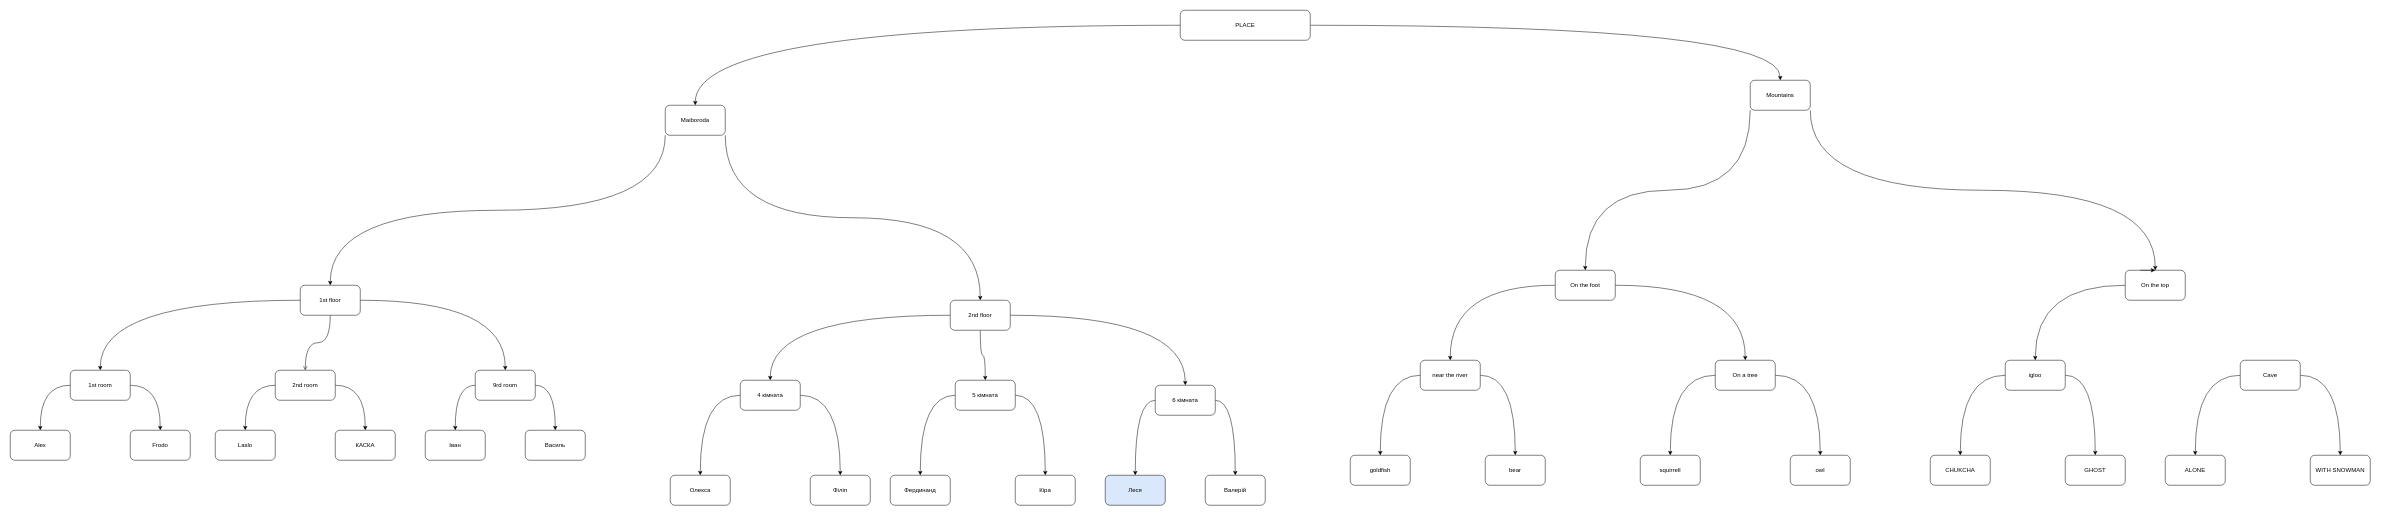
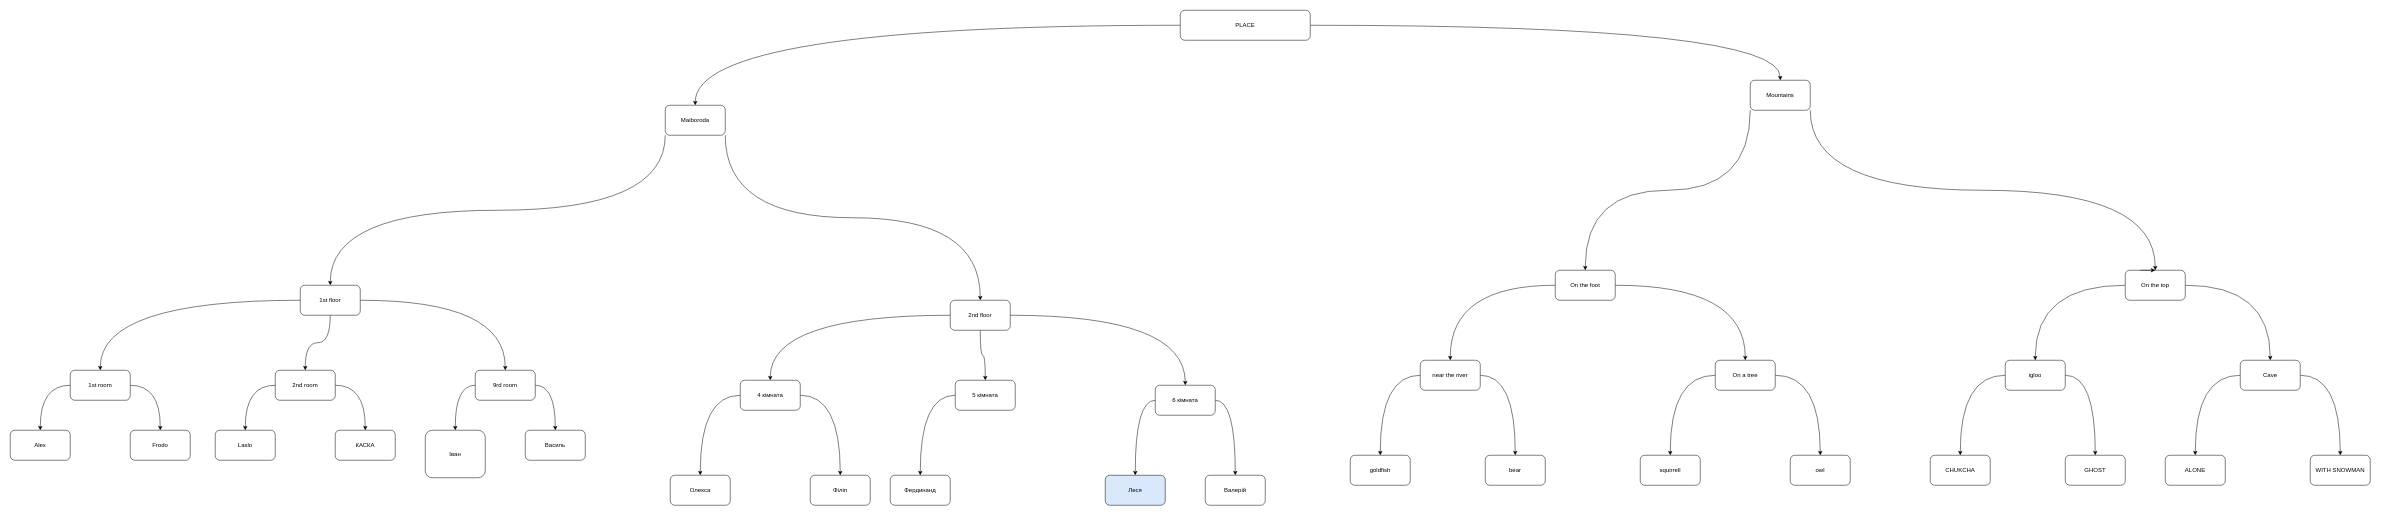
none -> (2270, 355)
(305, 366) -> (305, 365)
(455, 445) -> (455, 454)
(1045, 470) -> none
(1045, 490) -> none
